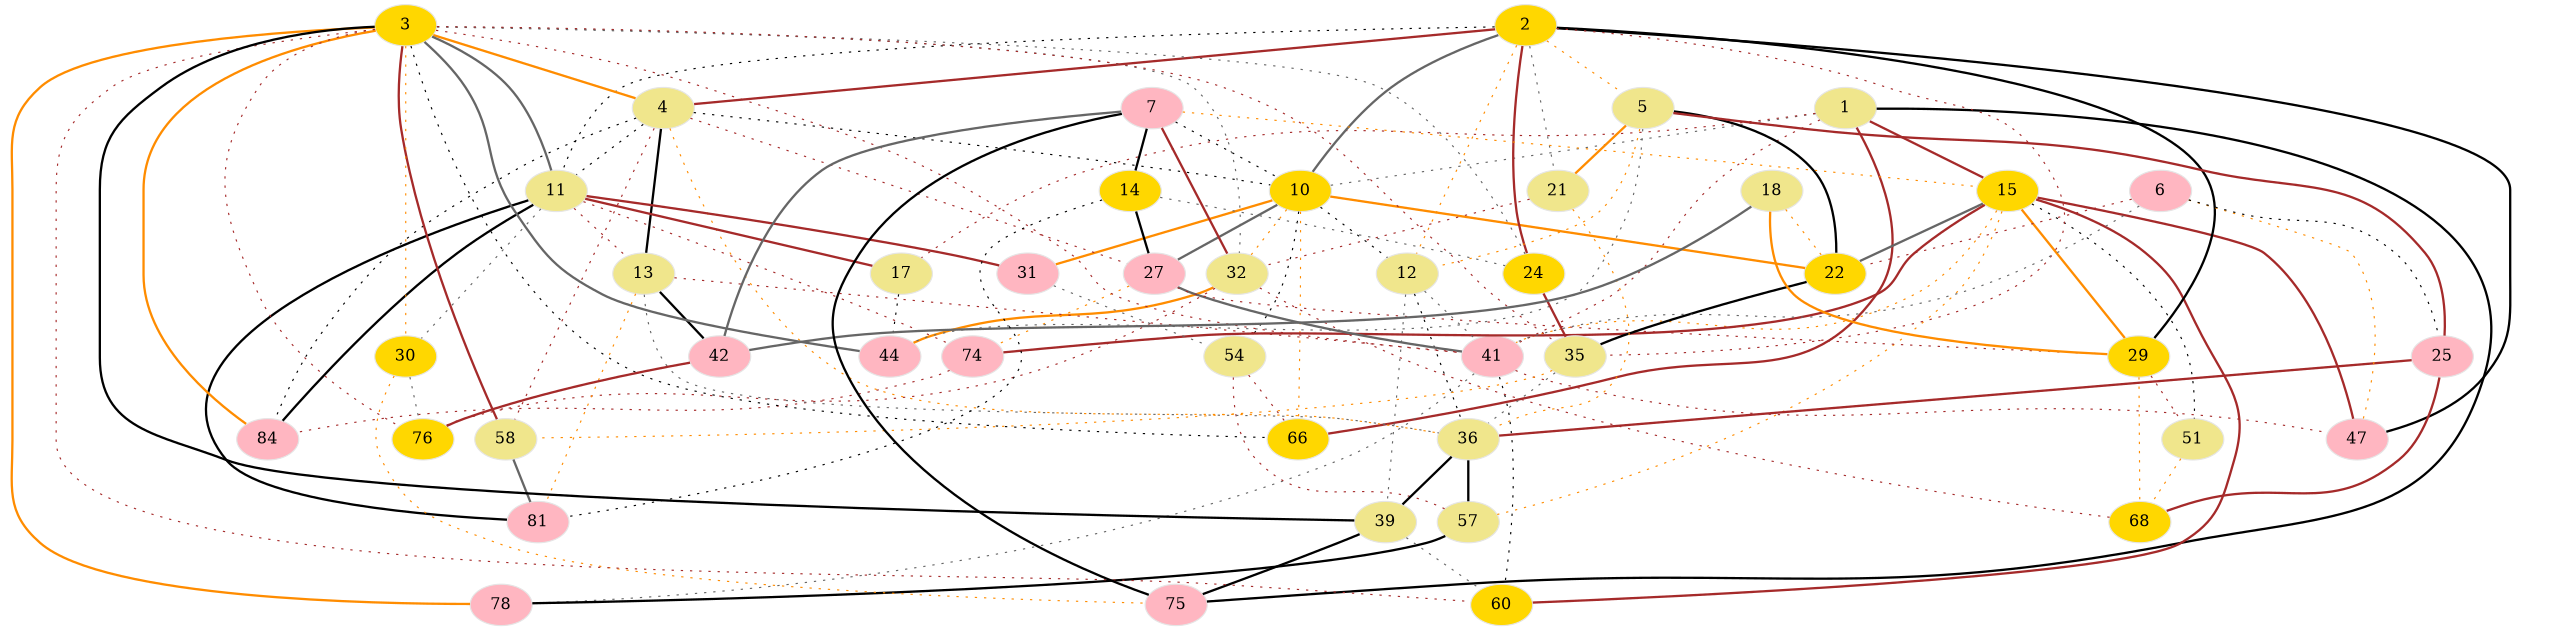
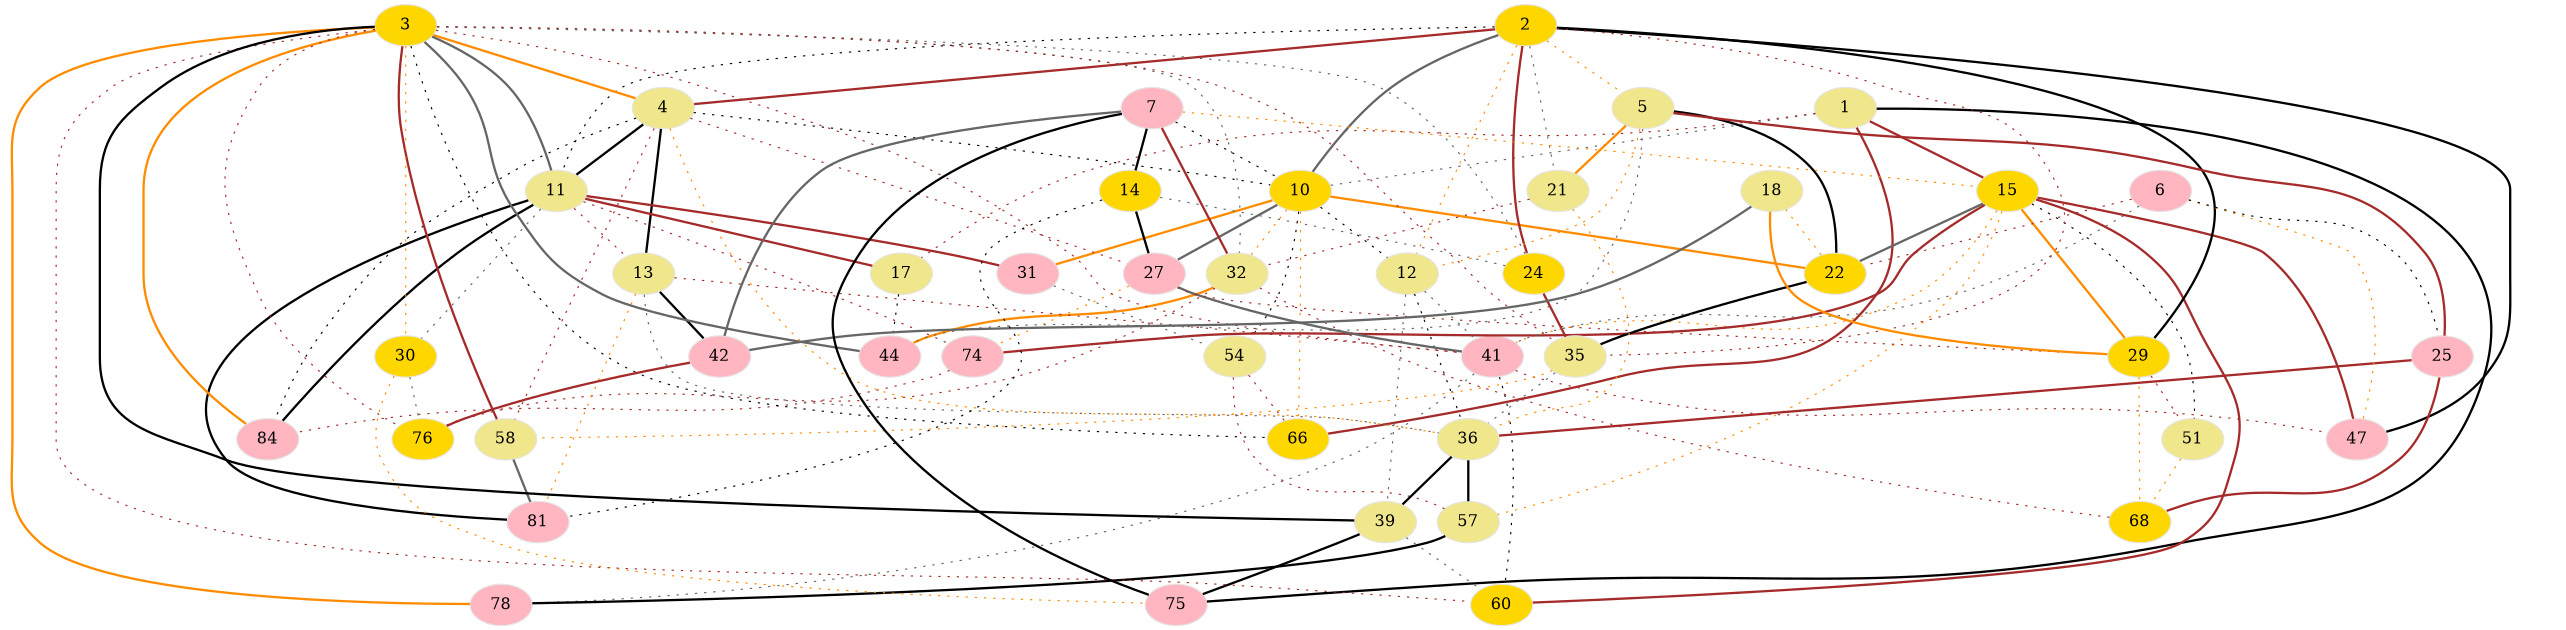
(610, 150) -> (610, 150)
(1671, 235) -> none
